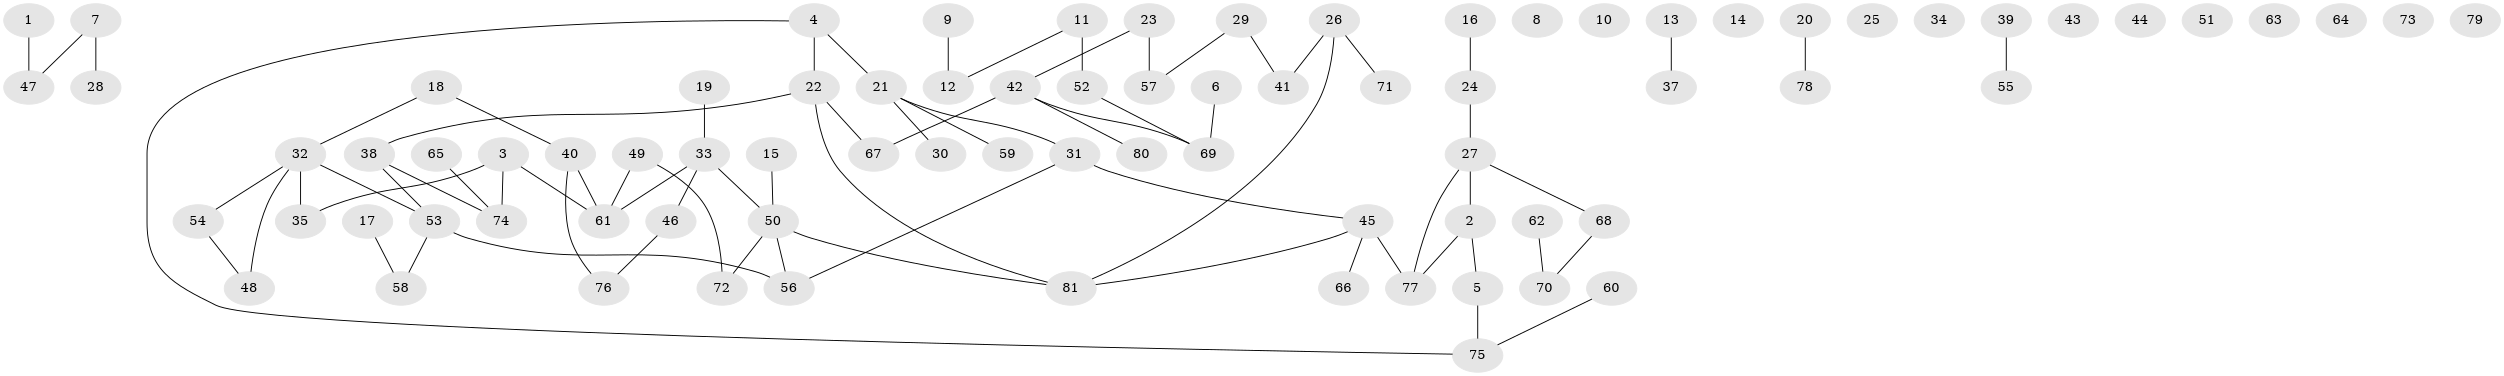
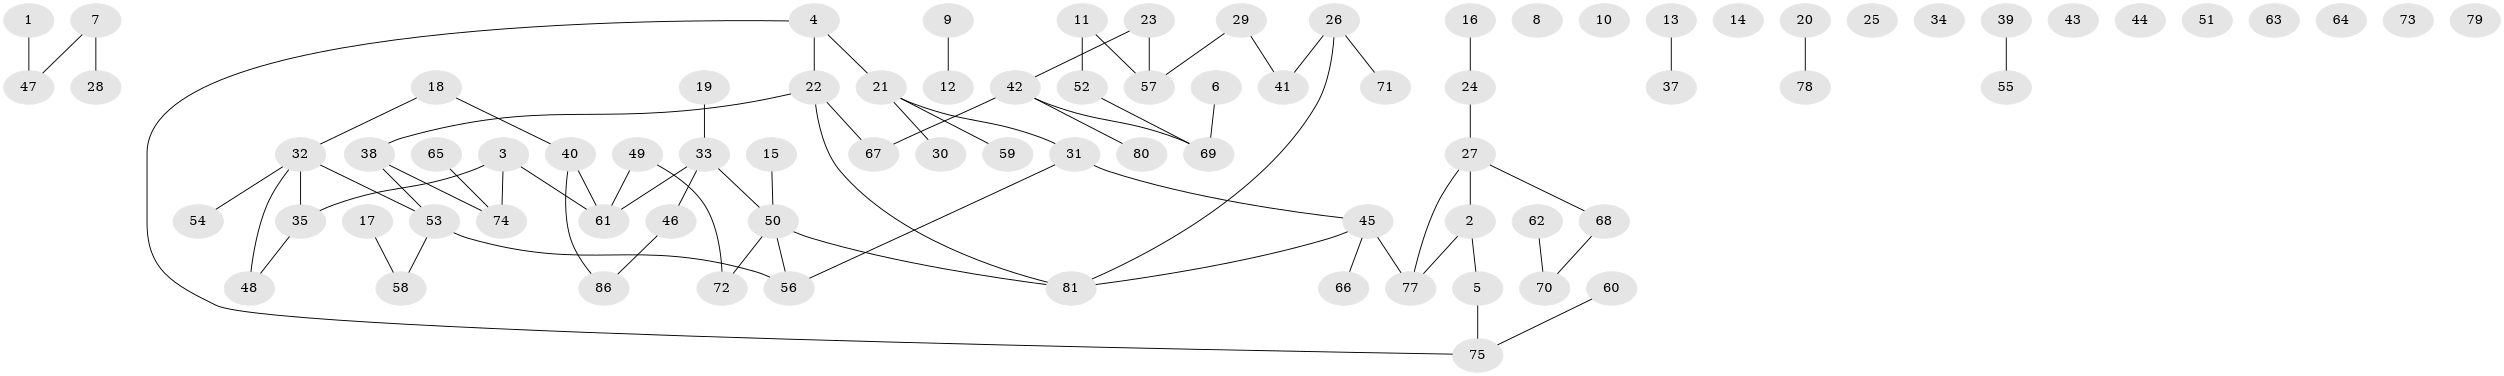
(1015, 54) -> (1116, 54)
(224, 255) -> (275, 255)
(604, 288) -> (604, 288)
